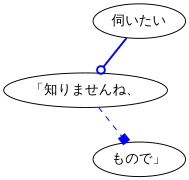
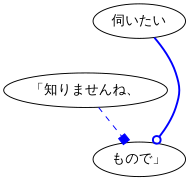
(115, 52) -> (179, 86)
